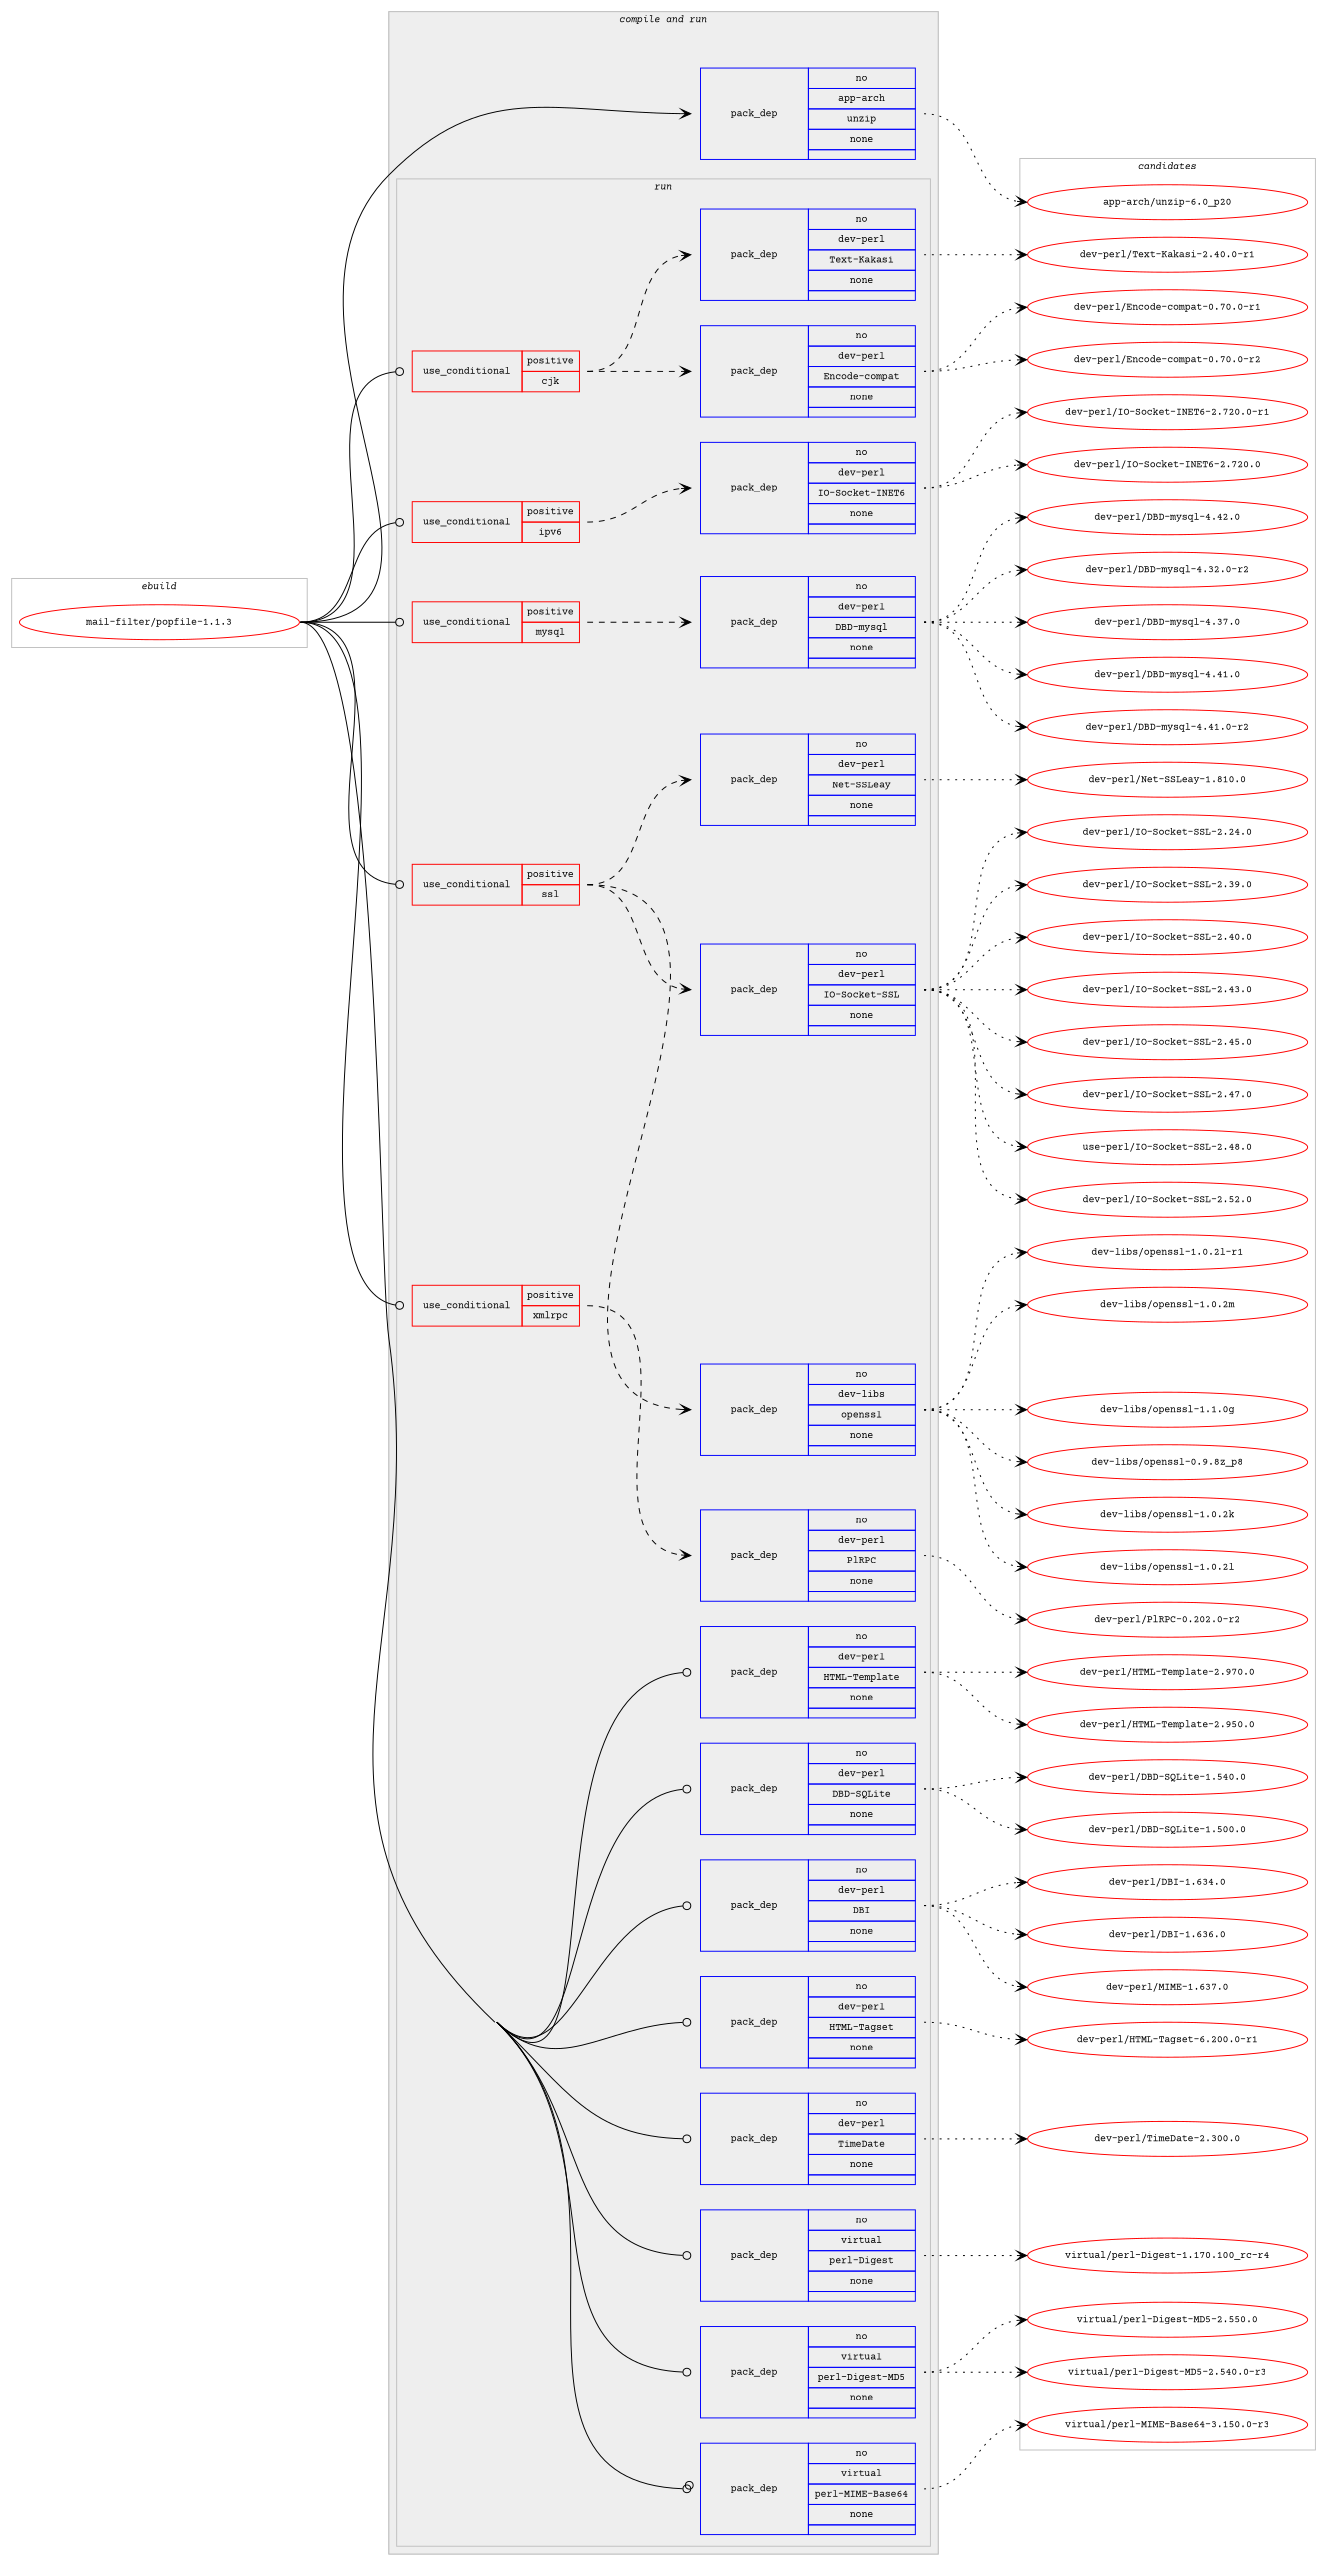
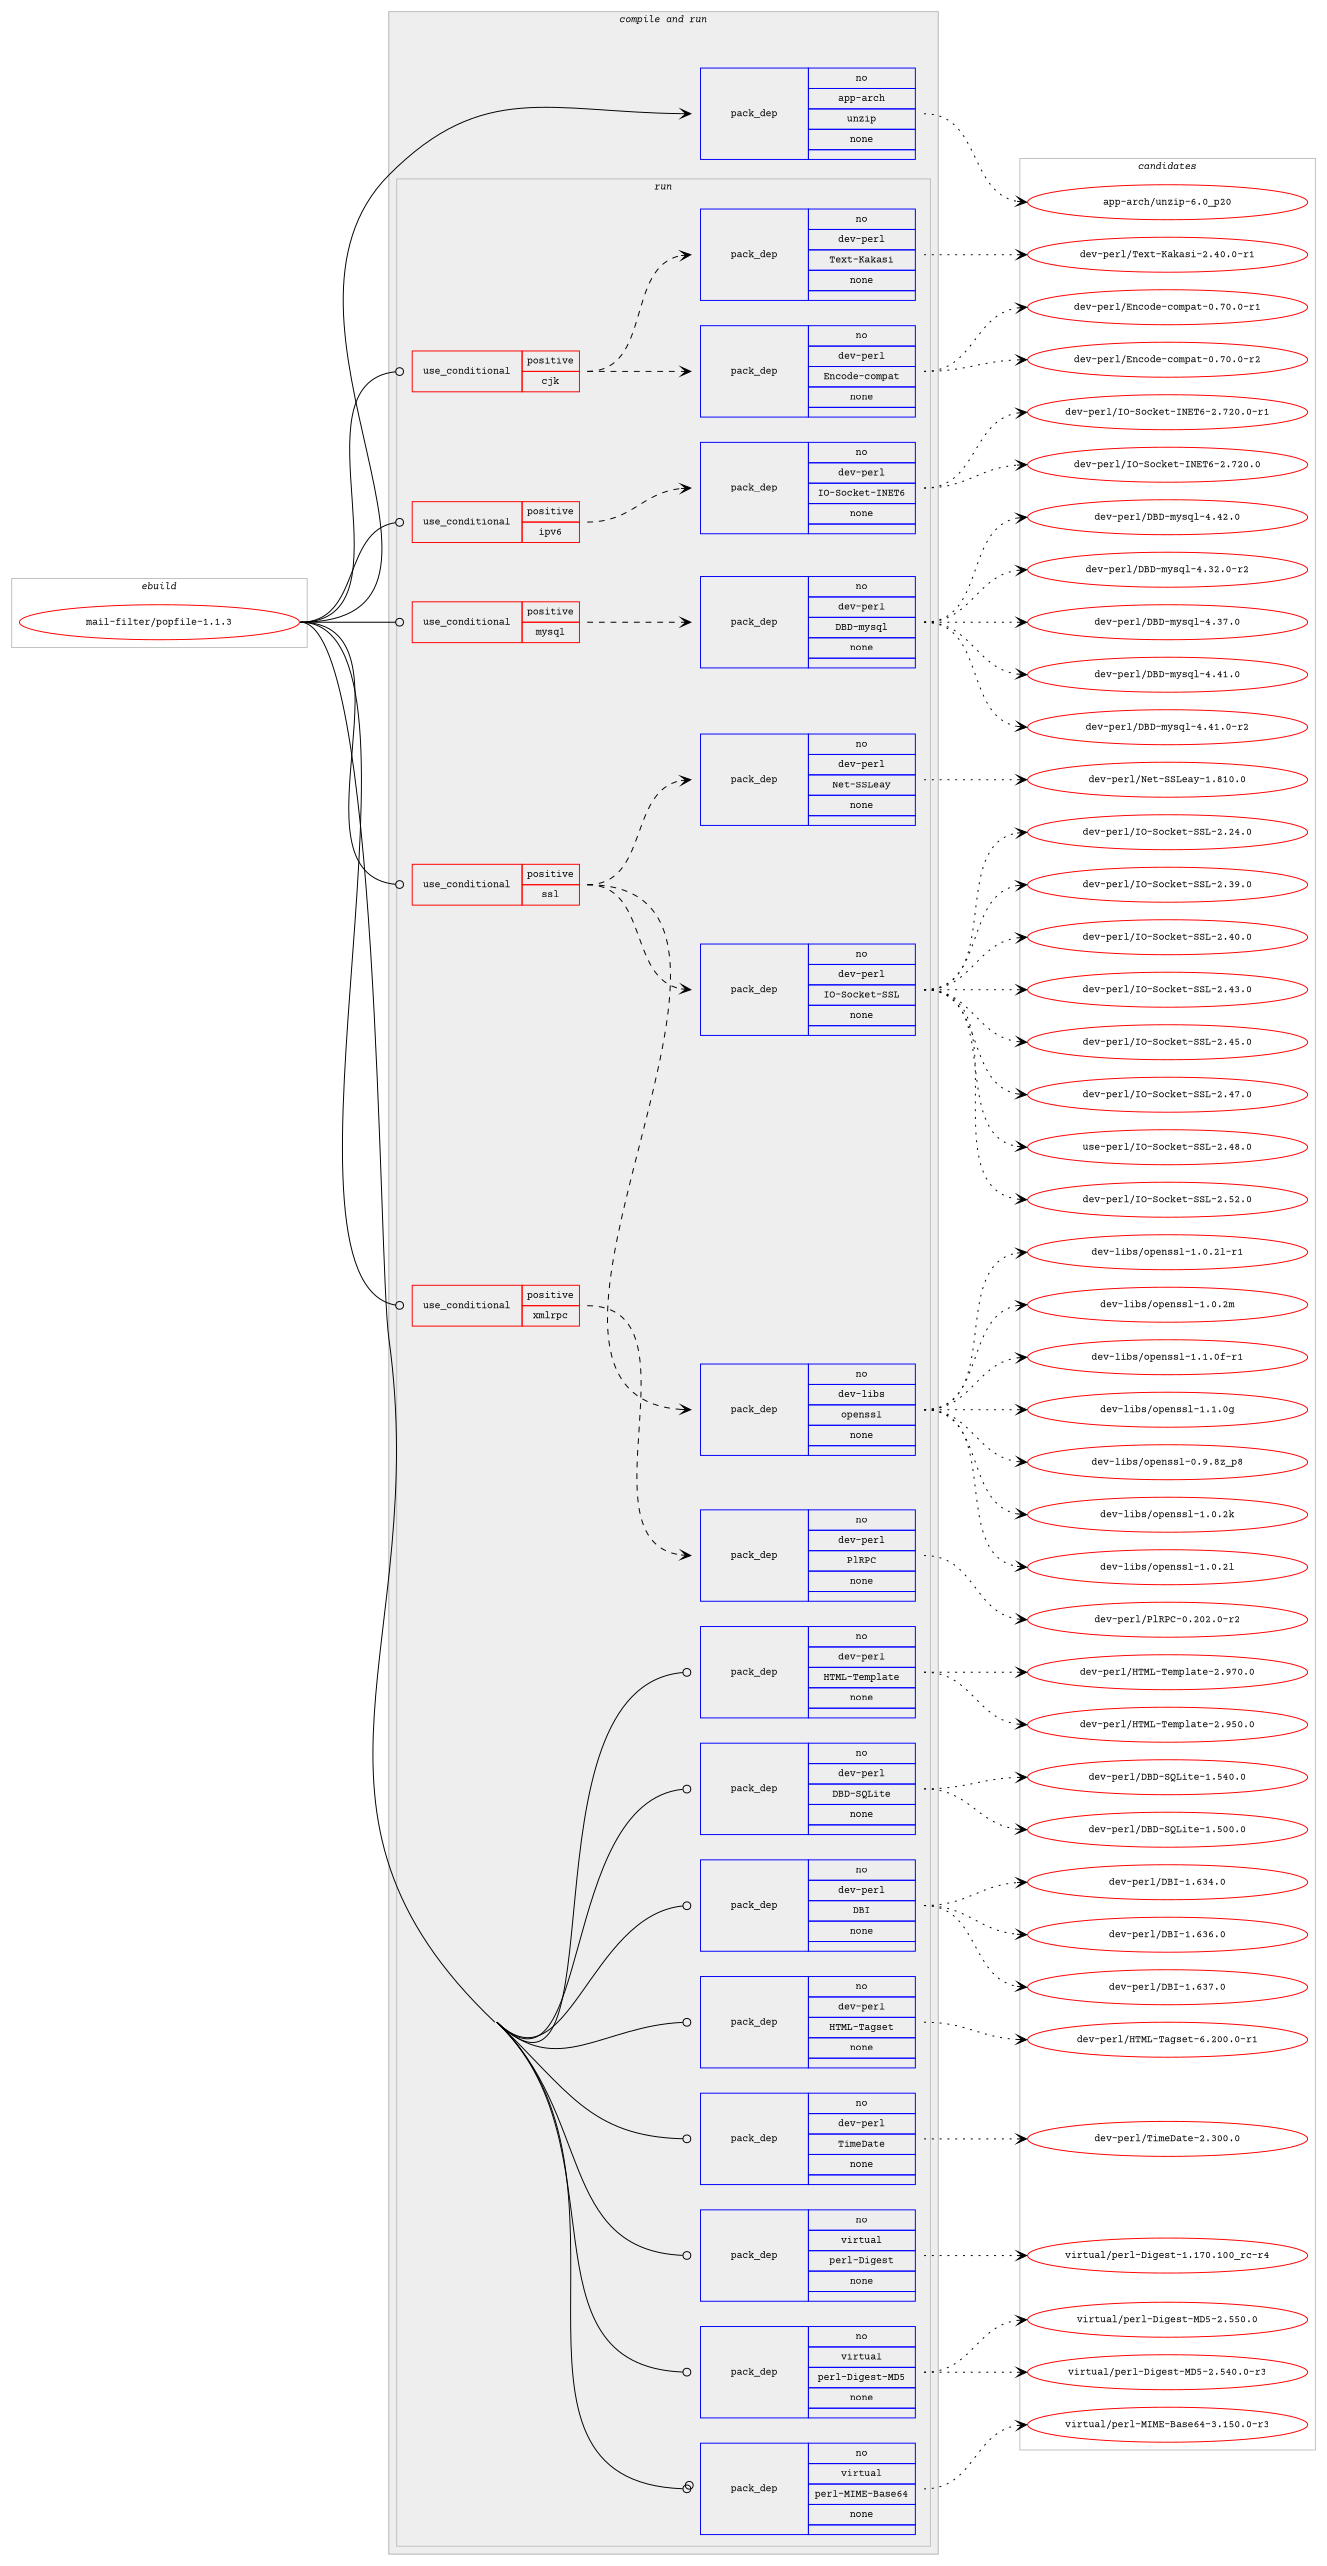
none -> (1168, 1357)
(1168, 1987) -> (1168, 1987)
